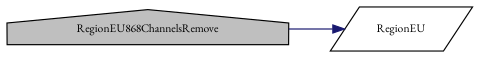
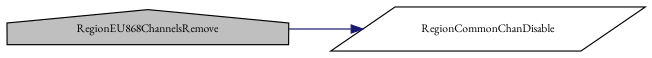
(401, 29) -> (488, 29)
